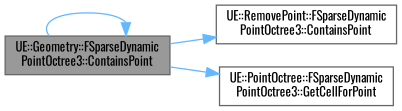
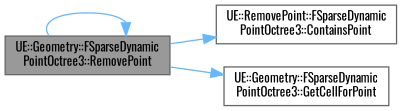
(88, 55) -> (88, 55)
(306, 86) -> (306, 86)
